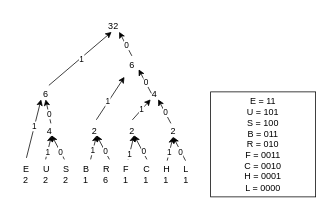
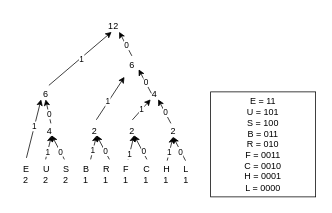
(113, 27) -> (113, 27)
(106, 174) -> (106, 174)
